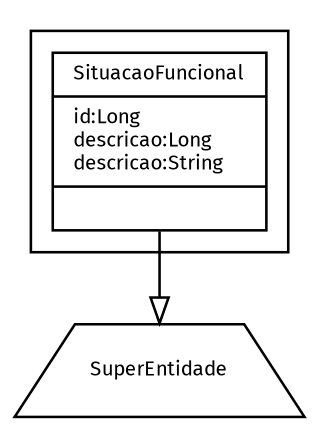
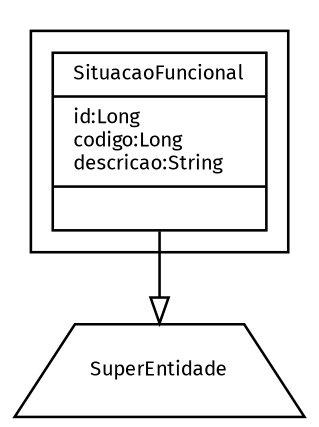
(144, 140) -> (129, 140)
